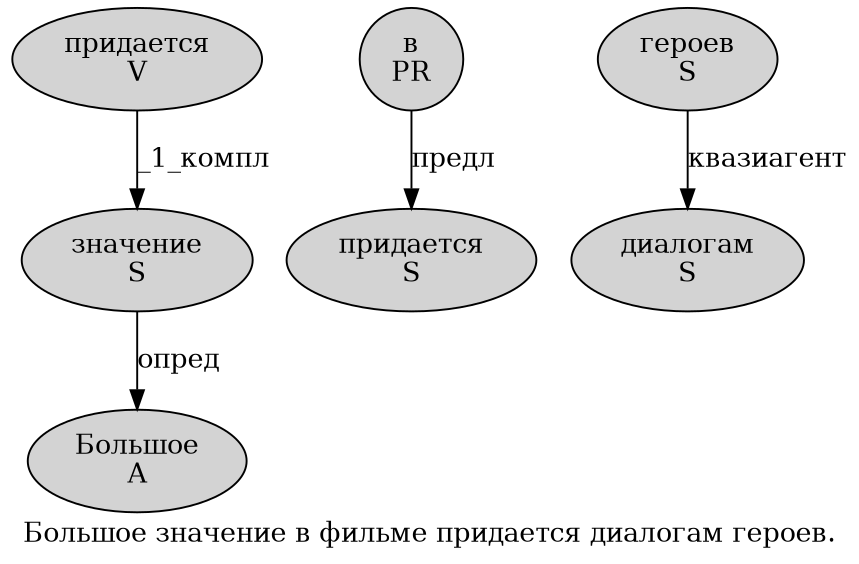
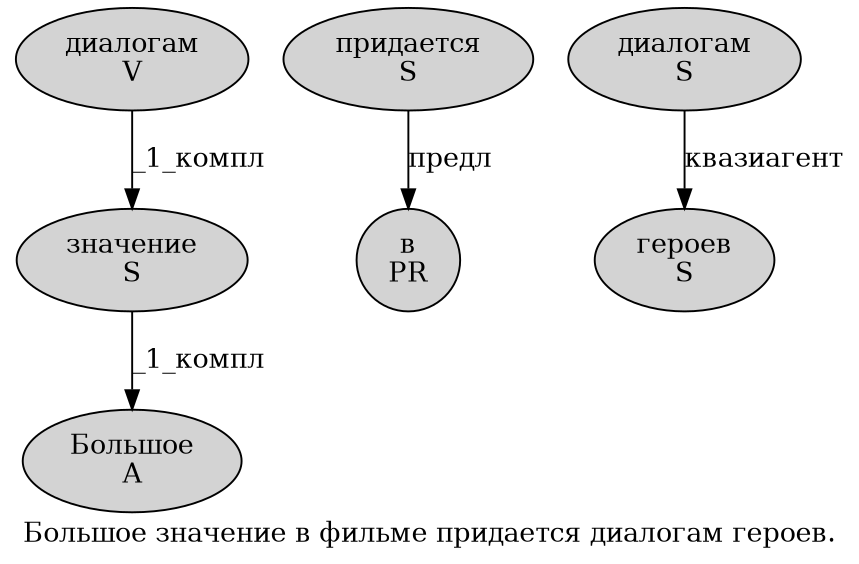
(137, 59) -> (132, 59)
(411, 150) -> (408, 150)
(688, 150) -> (685, 150)
(178, 361) -> (199, 361)
